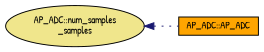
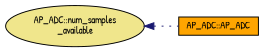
(75, 26) -> (75, 26)
